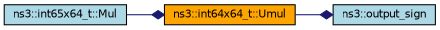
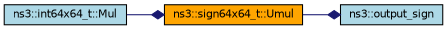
(65, 15) -> (65, 15)
(230, 15) -> (233, 15)
